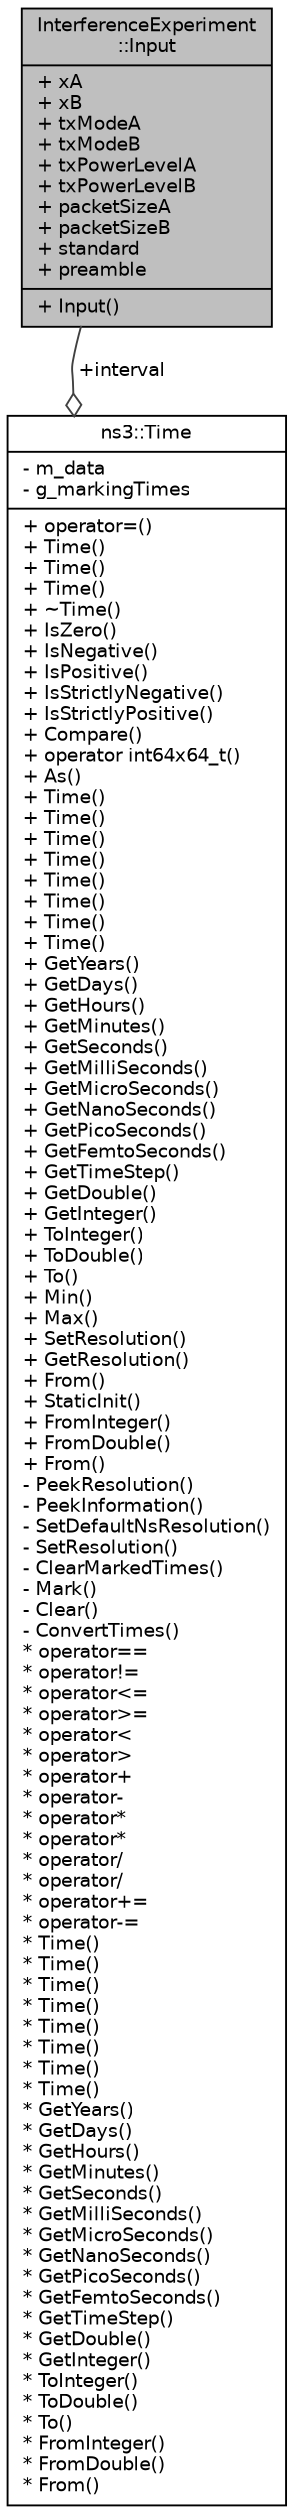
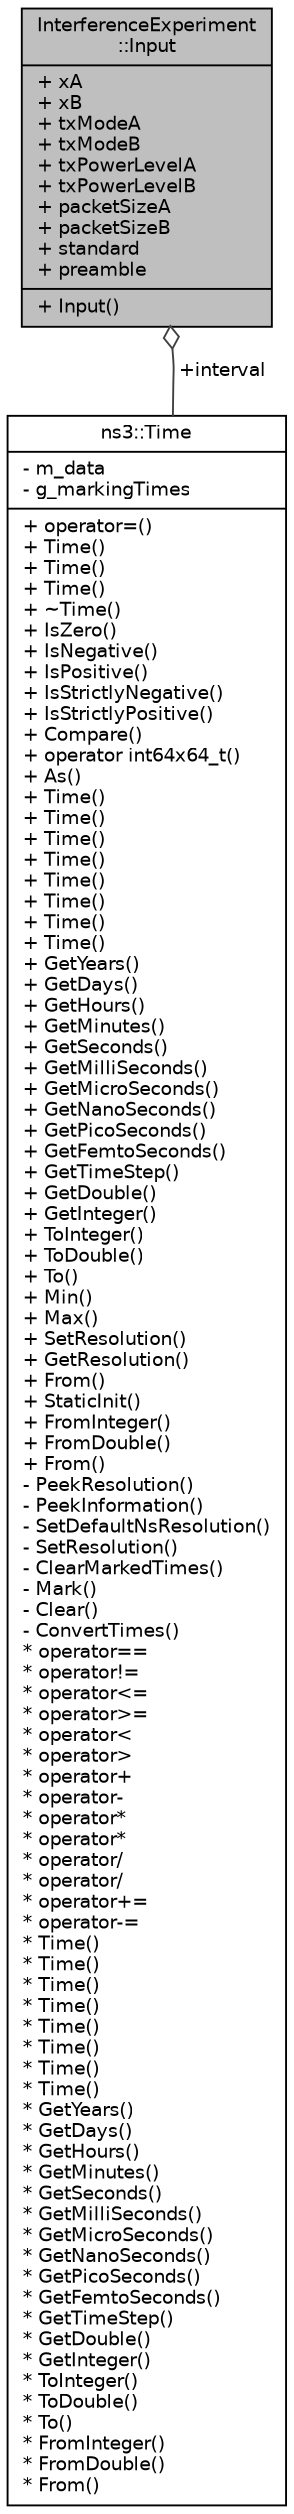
(73, 359) -> (173, 383)
